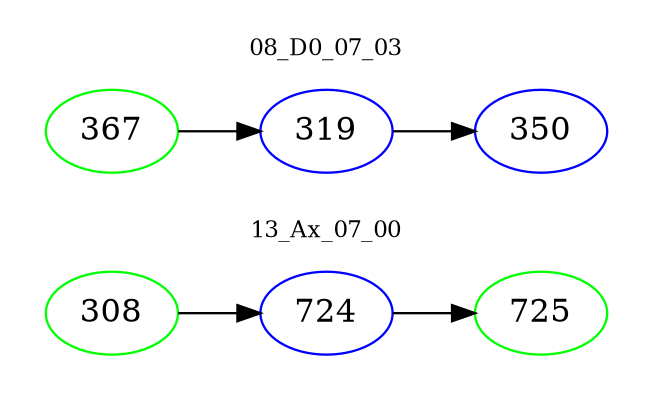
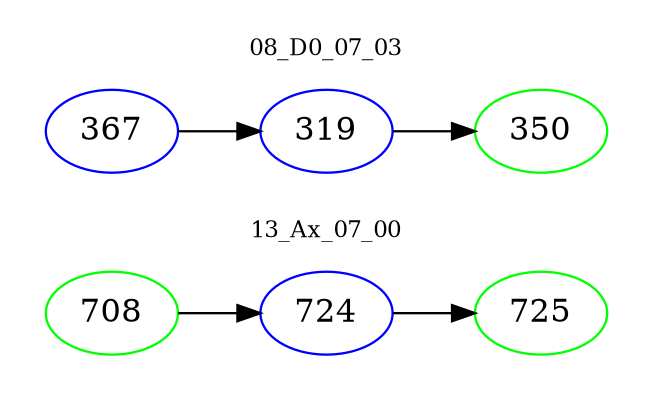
(112, 131) -> (112, 131)
(541, 131) -> (541, 131)
(112, 313) -> (112, 313)
